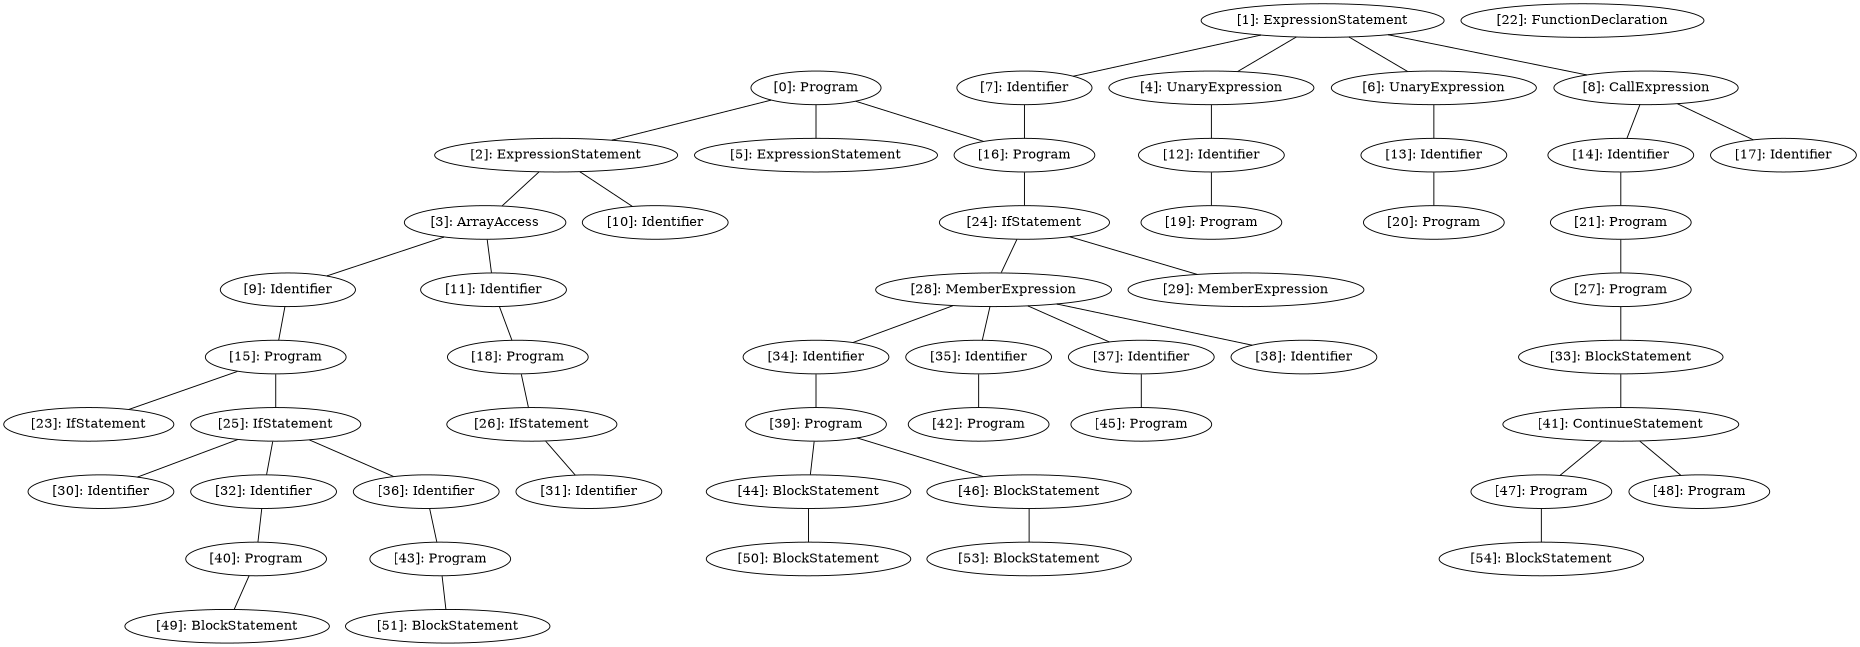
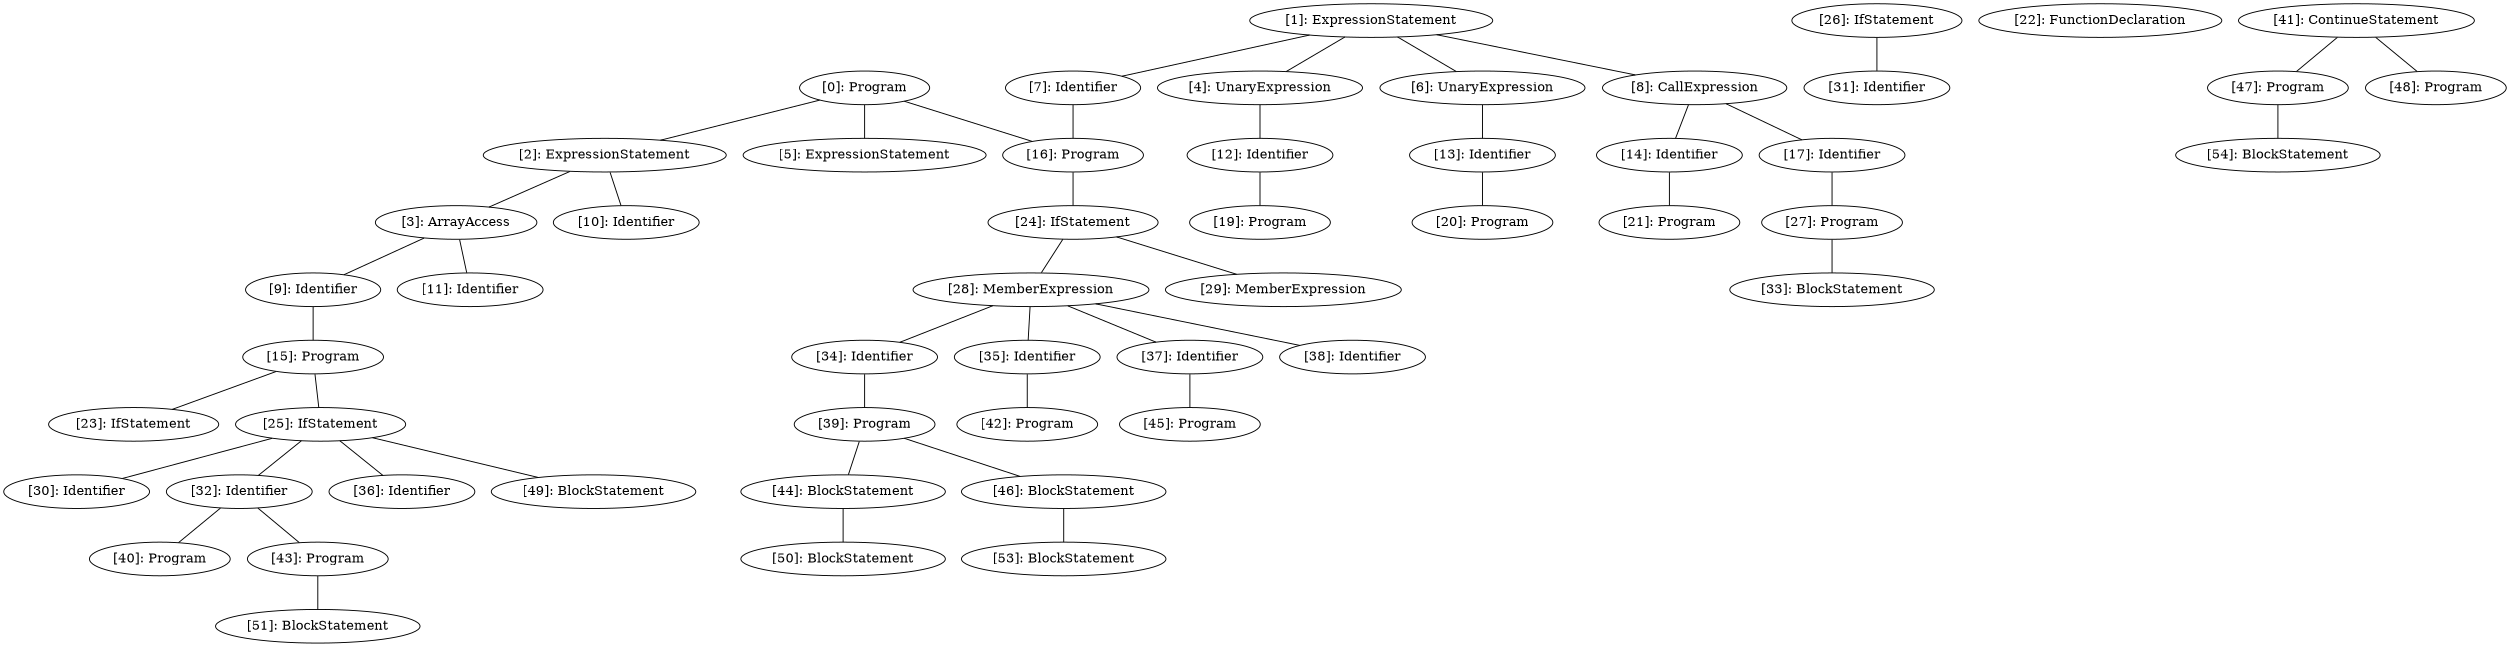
(1621, 256) -> (1832, 189)
(518, 357) -> none
(1621, 391) -> none
(433, 525) -> (279, 525)
(242, 592) -> (455, 458)
